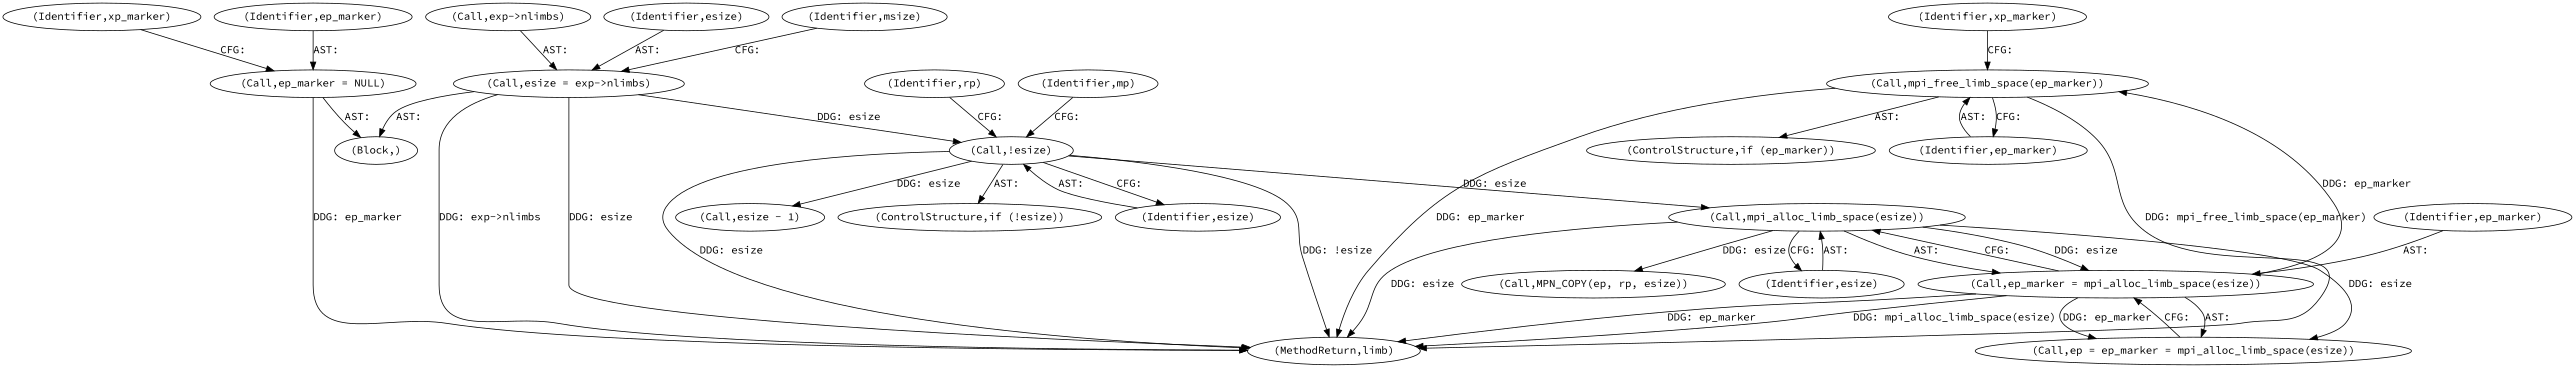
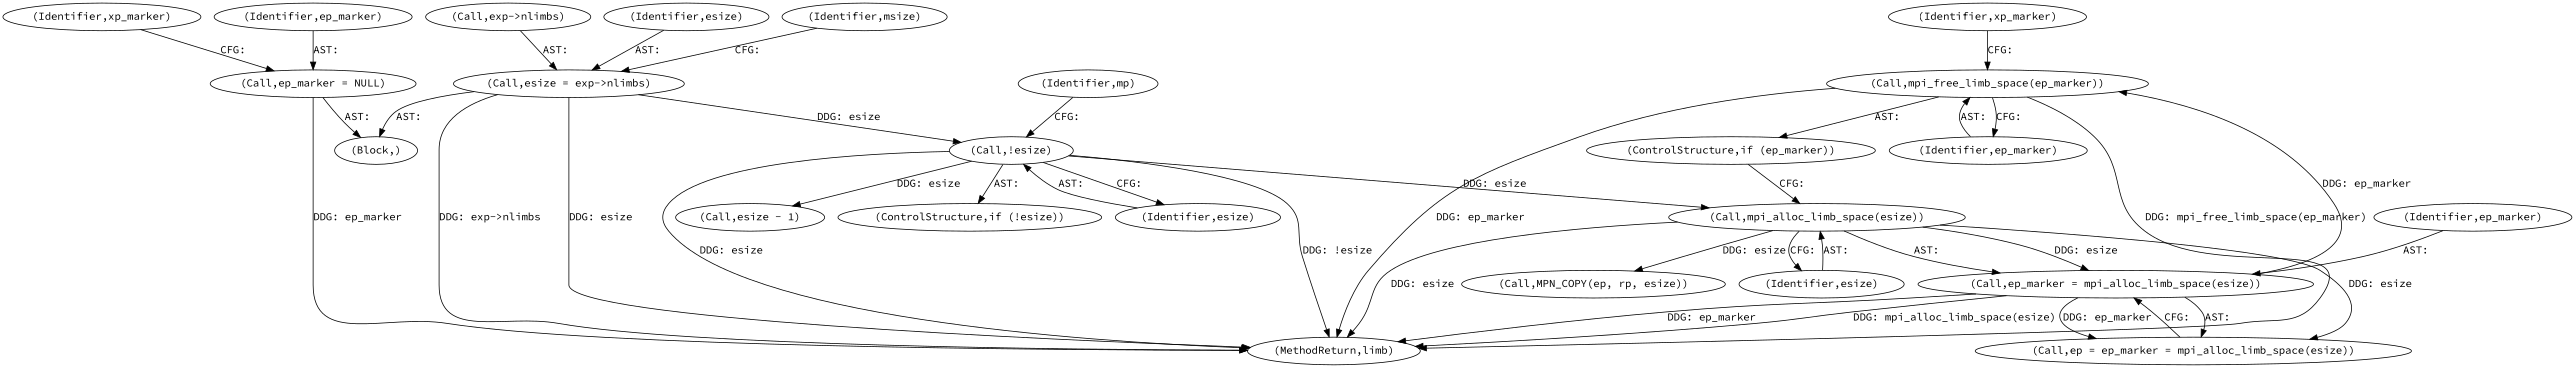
(934, 84) -> none
(1969, 251) -> (1771, 182)
